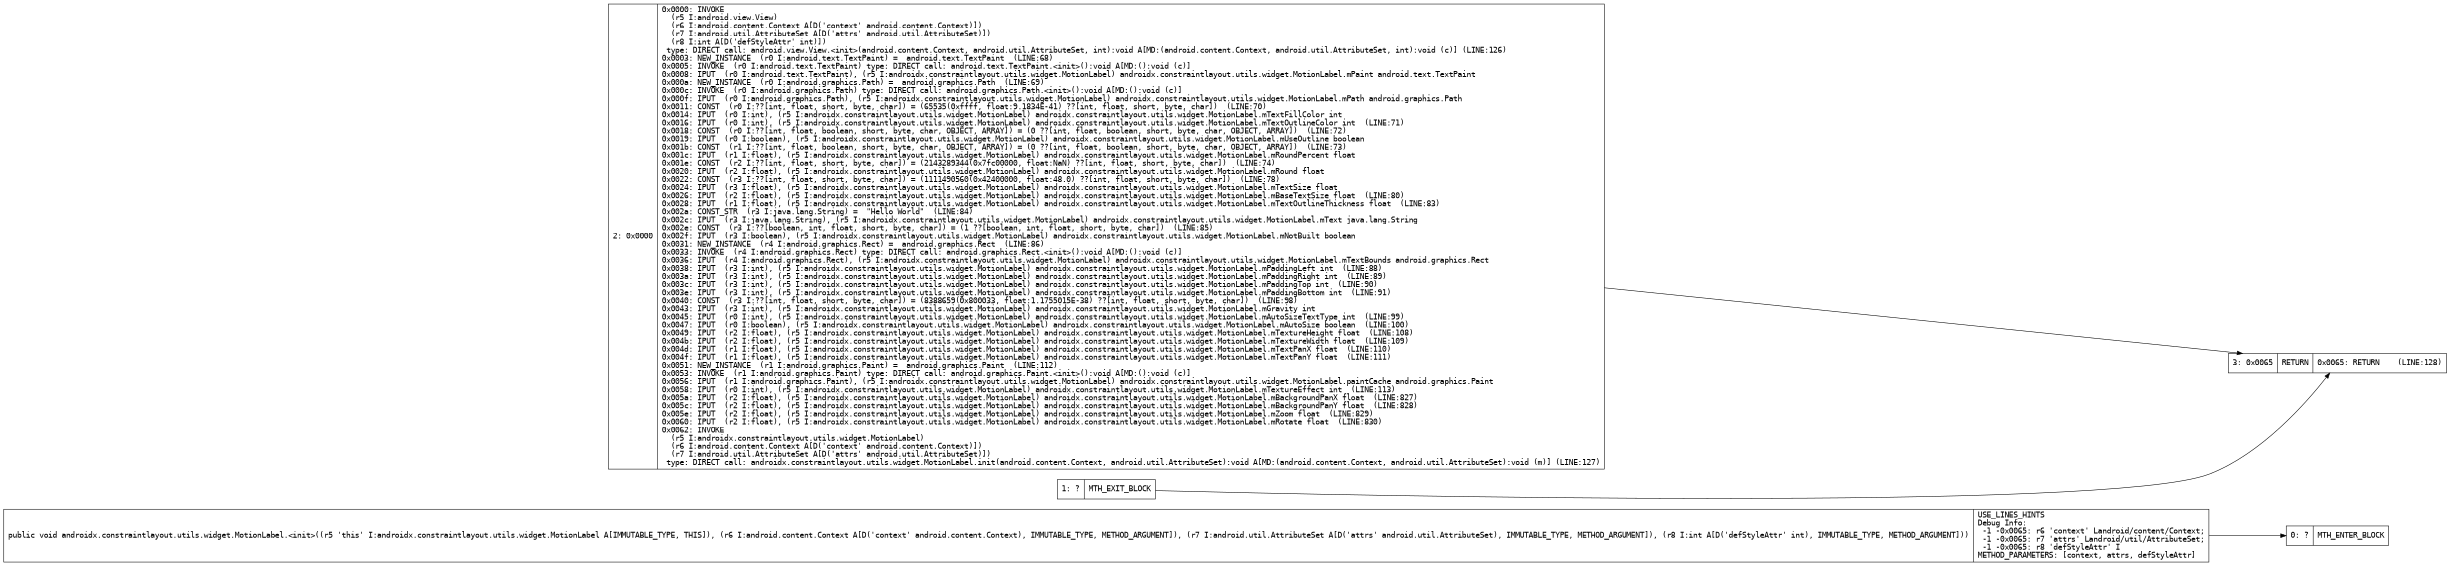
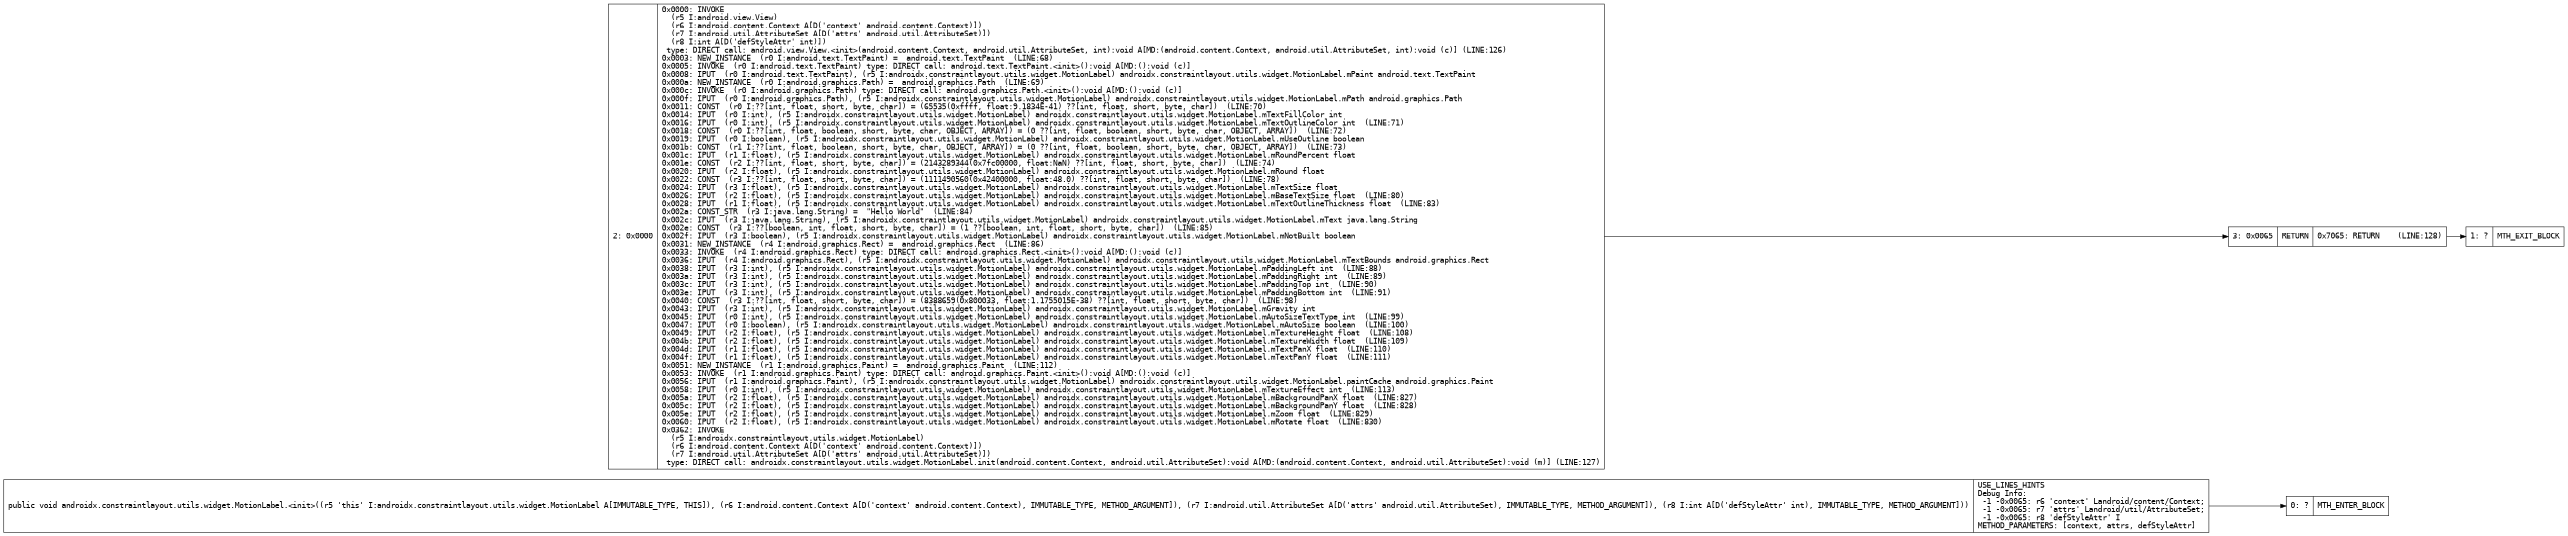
(2380, 363) -> (2380, 236)
(698, 430) -> (698, 430)
(1760, 498) -> (2454, 237)
